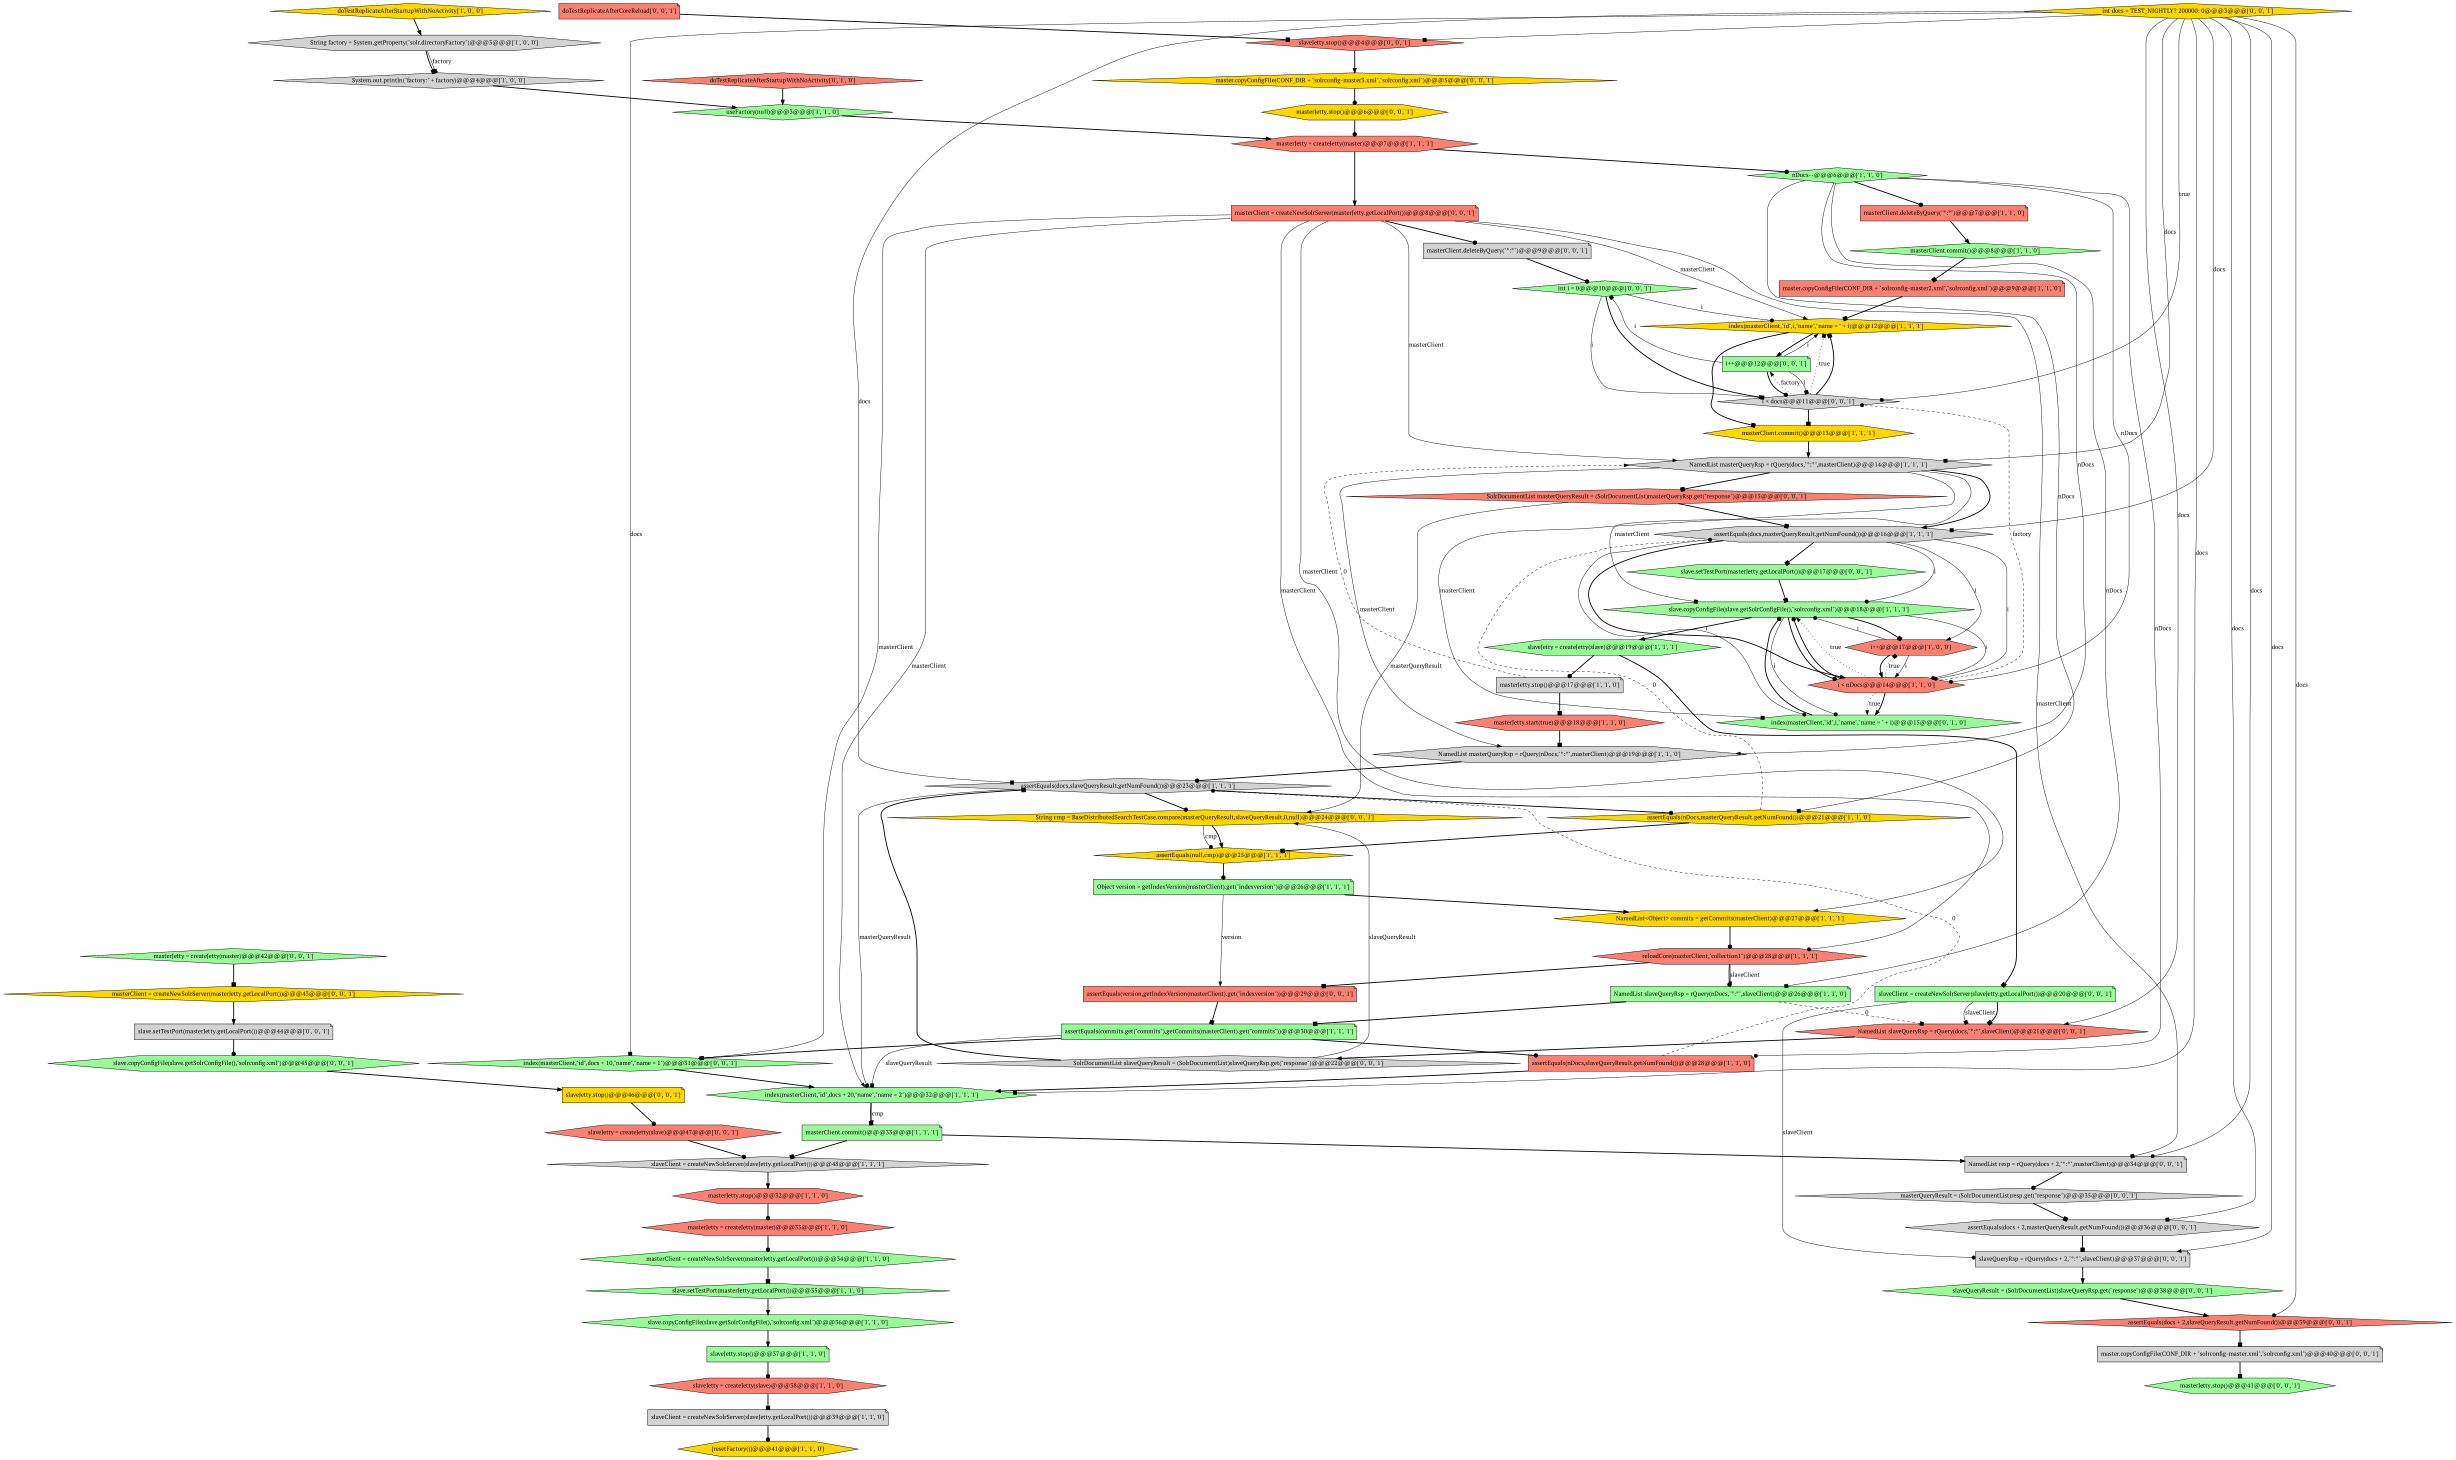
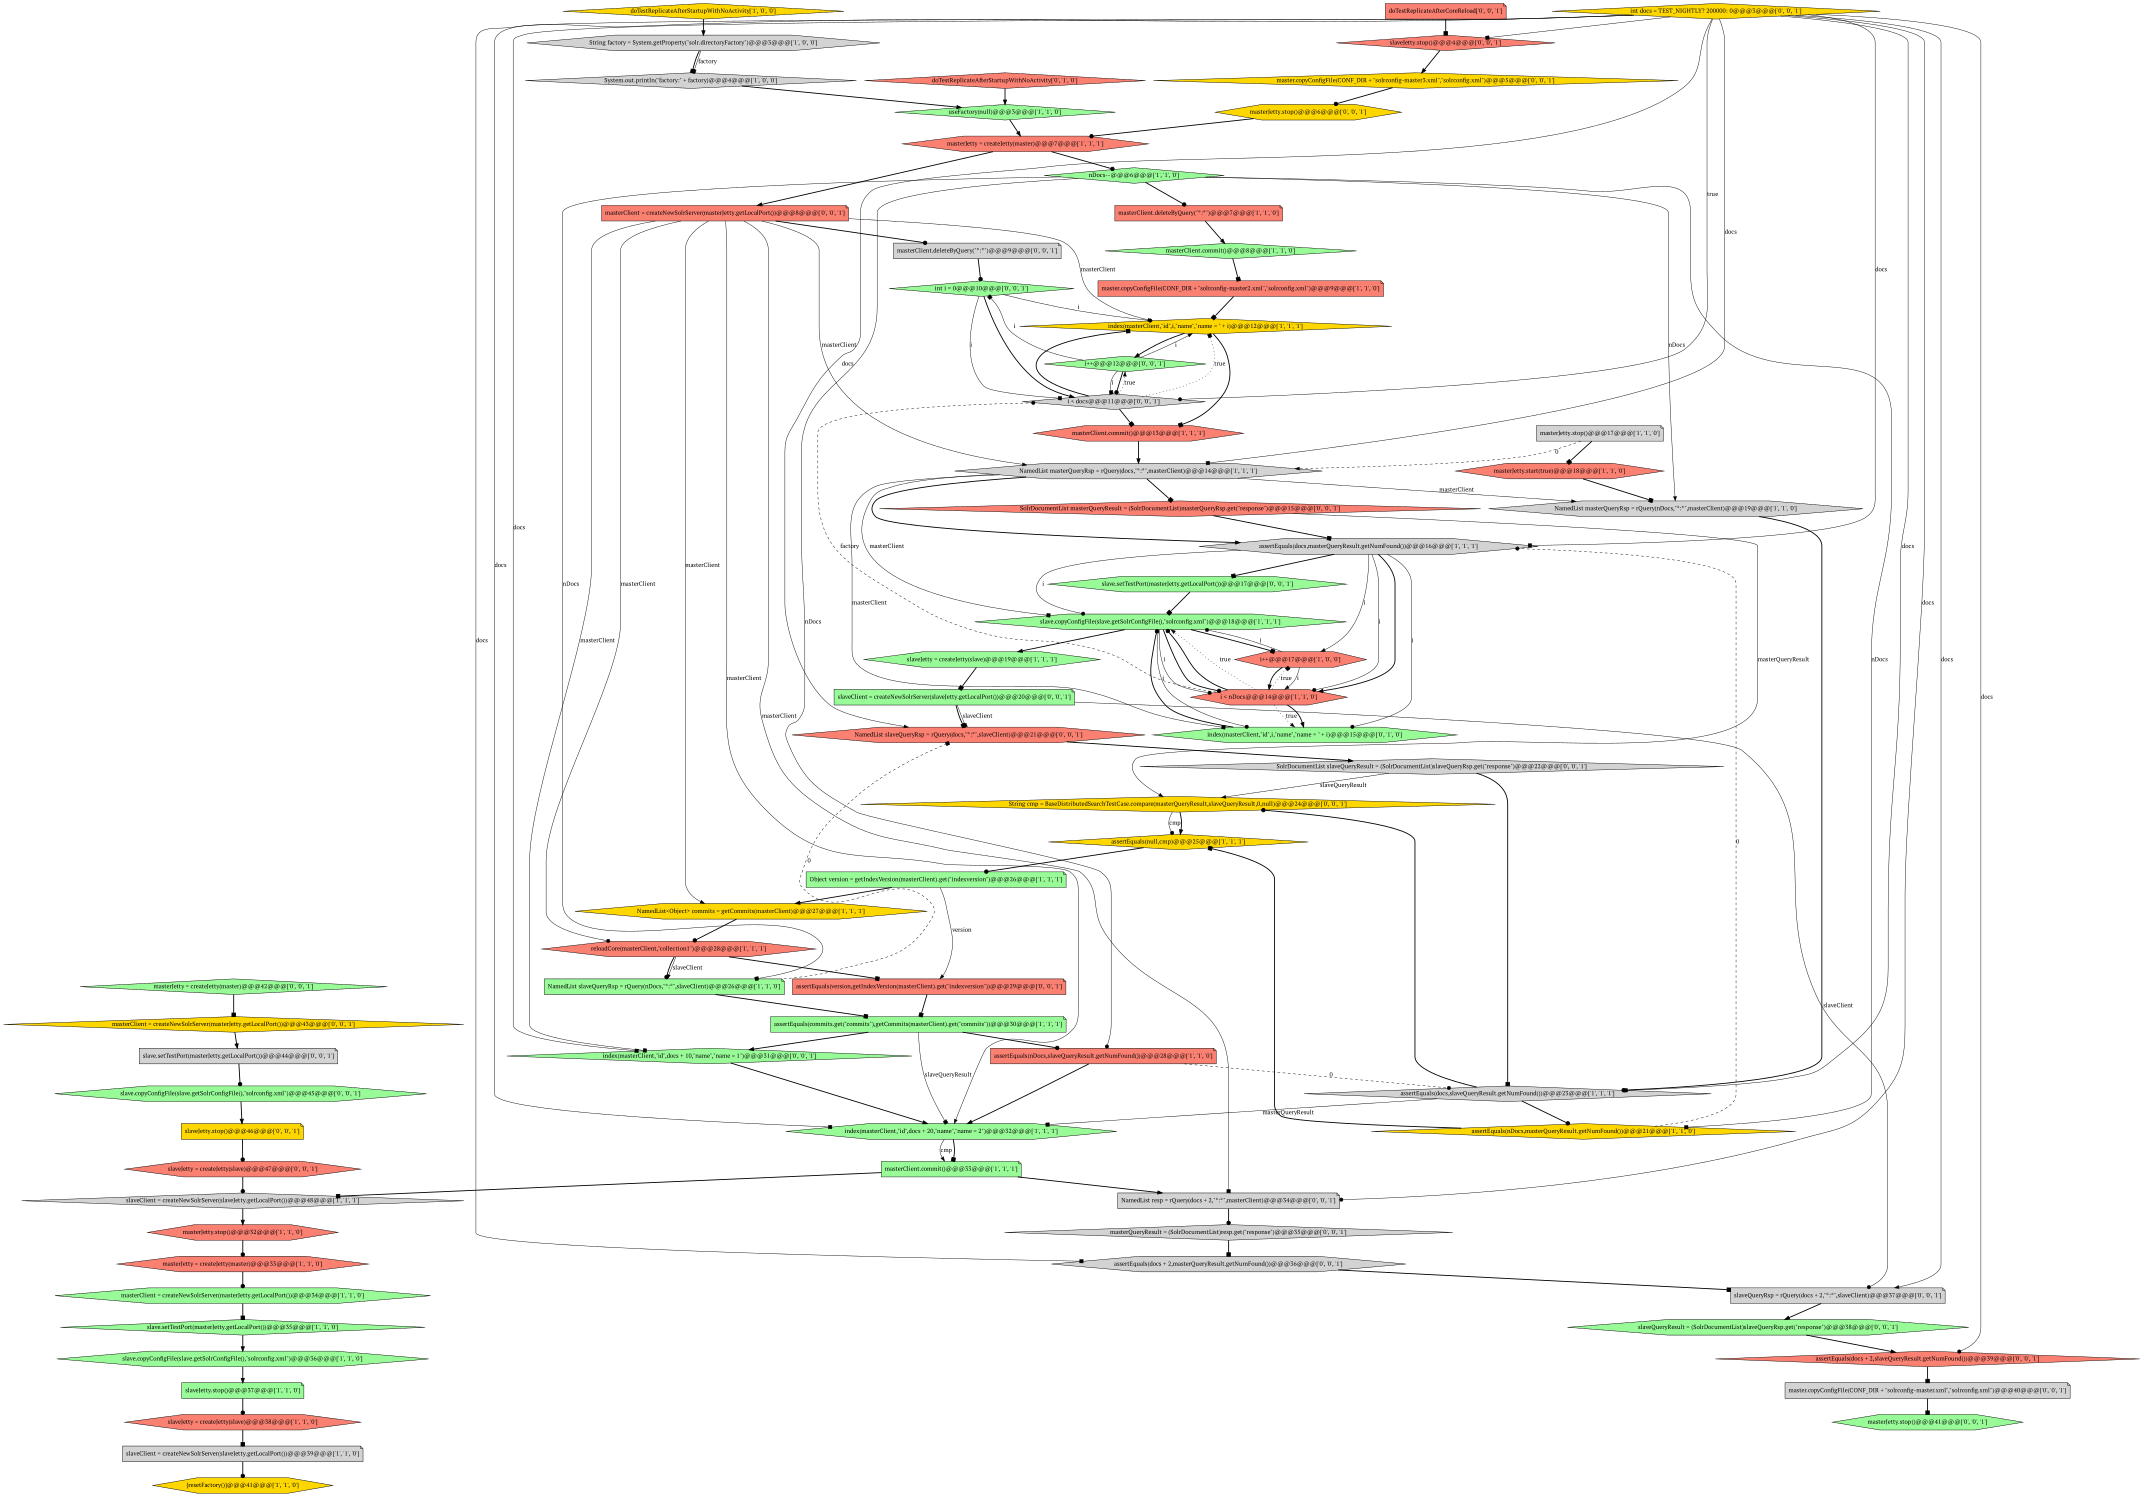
(1766, 364) -> (1125, 364)
(1790, 383) -> (1130, 383)
(2113, 397) -> none
(1808, 433) -> (1138, 433)
(1582, 665) -> none
